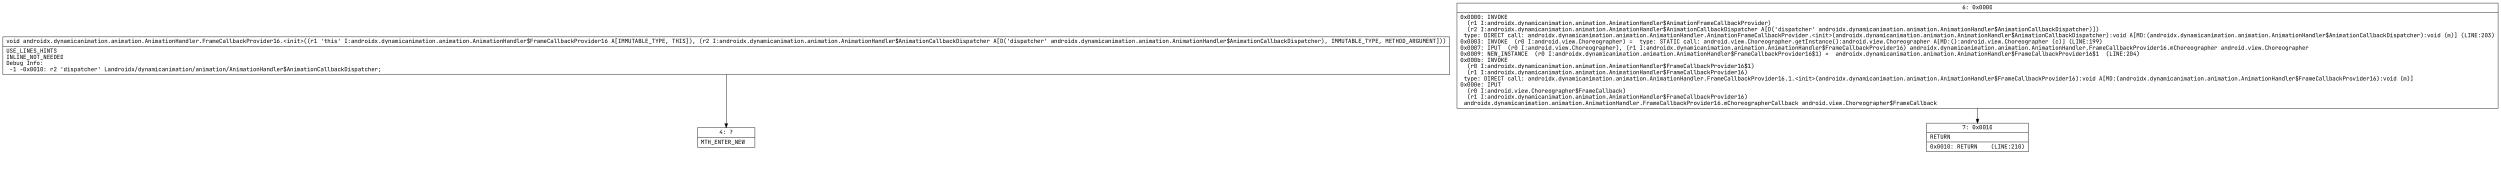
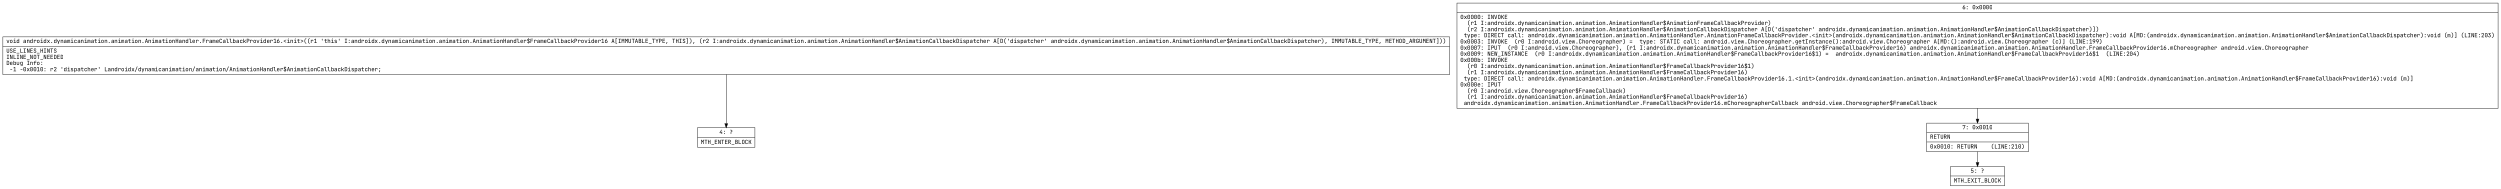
(723, 142) -> (726, 142)
none -> (1978, 176)
